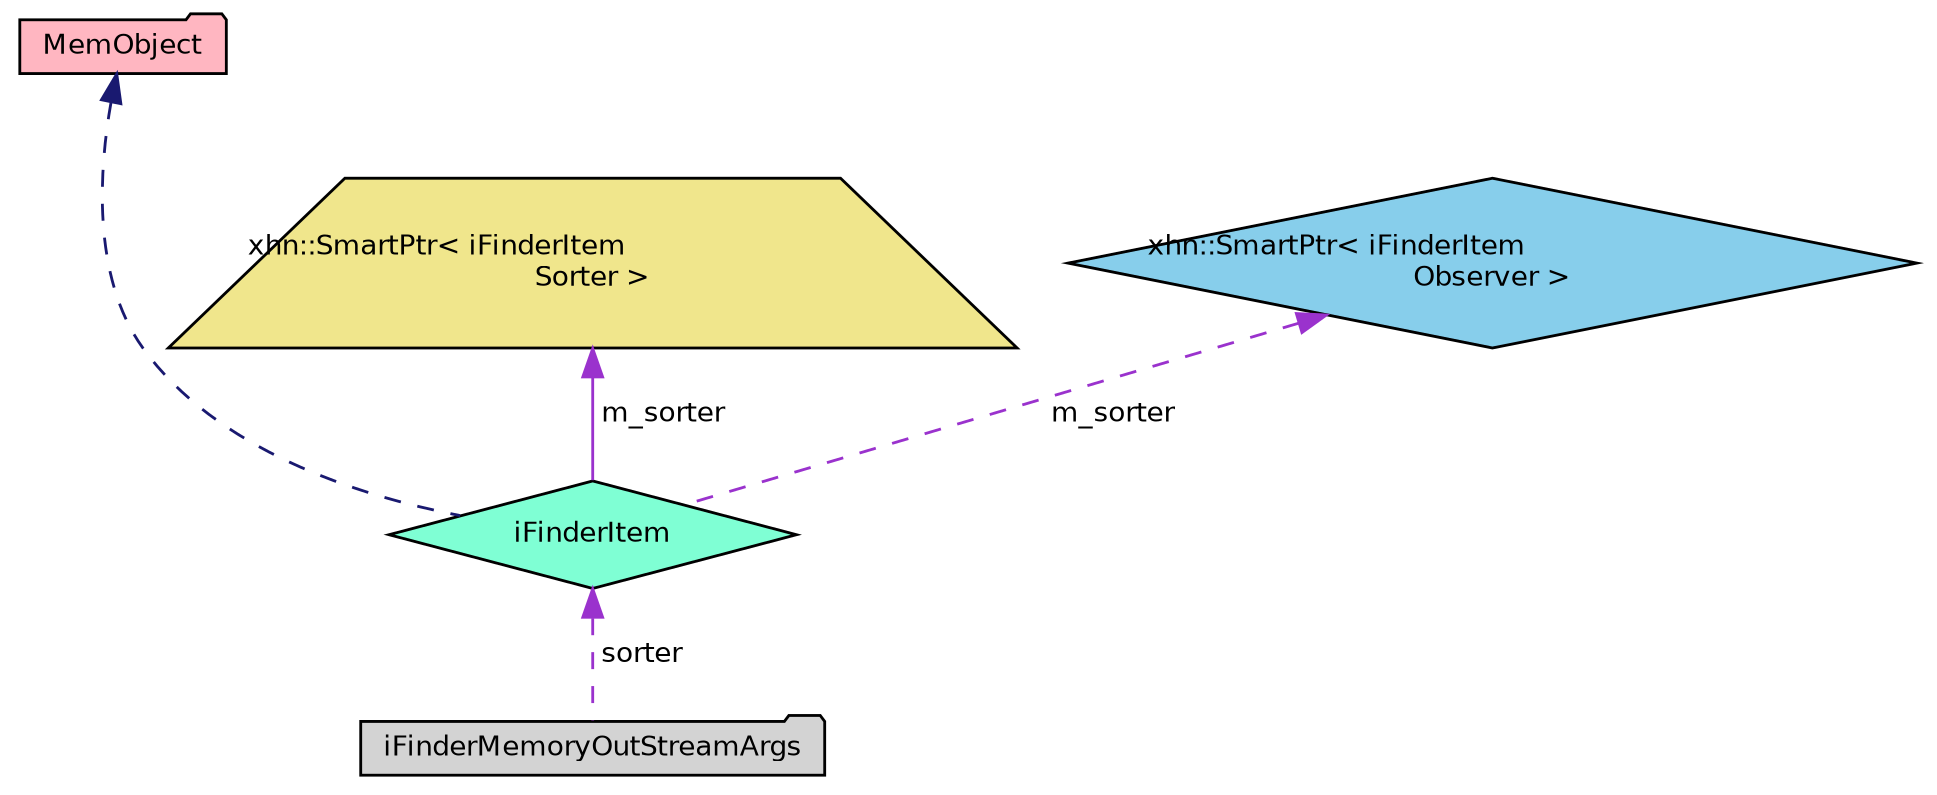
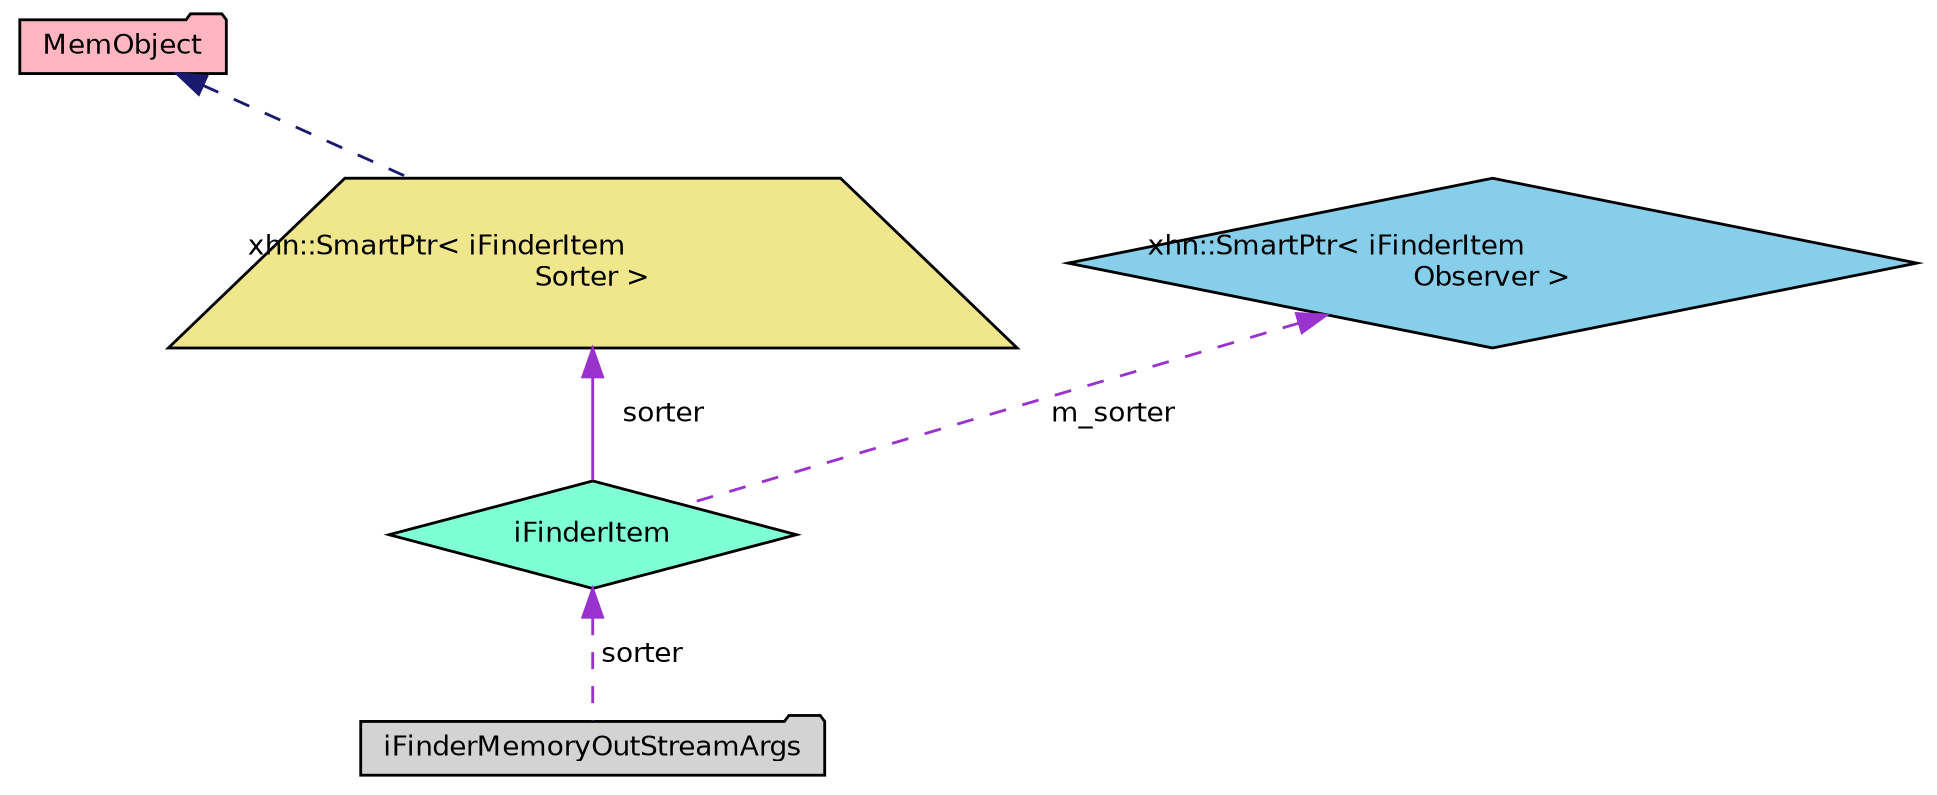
(181, 390) -> (306, 132)
(659, 414) -> (659, 414)
